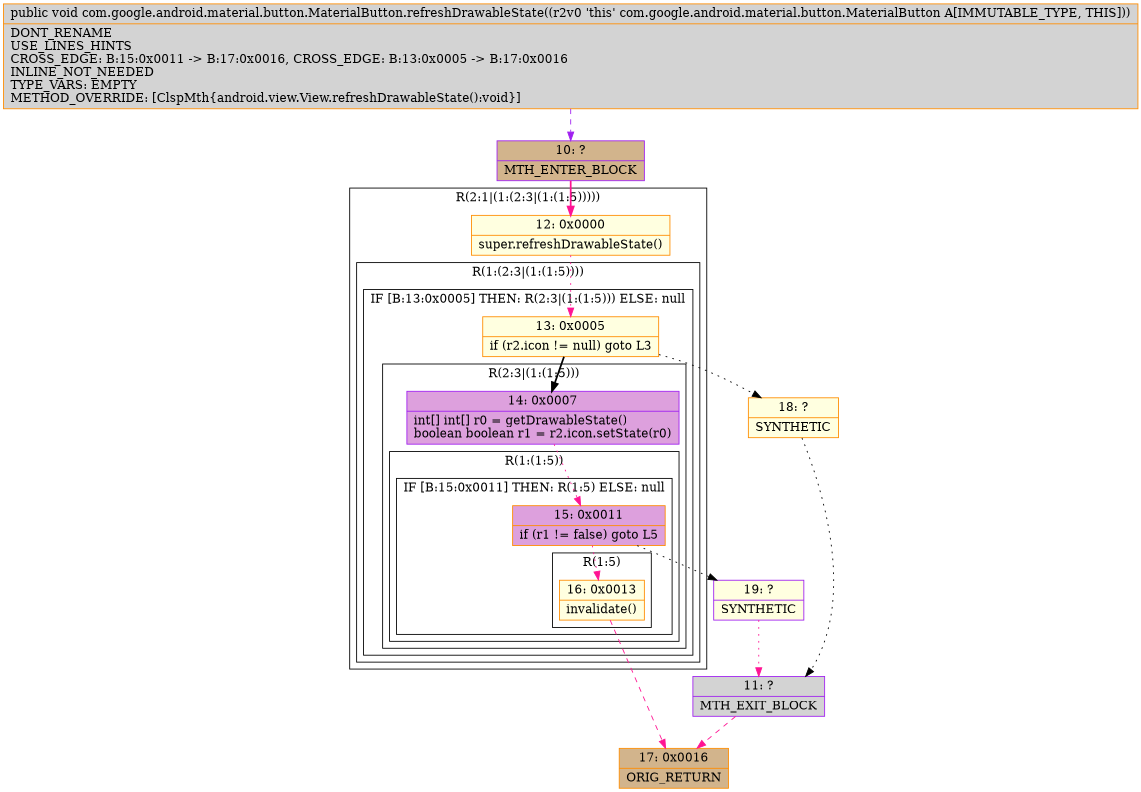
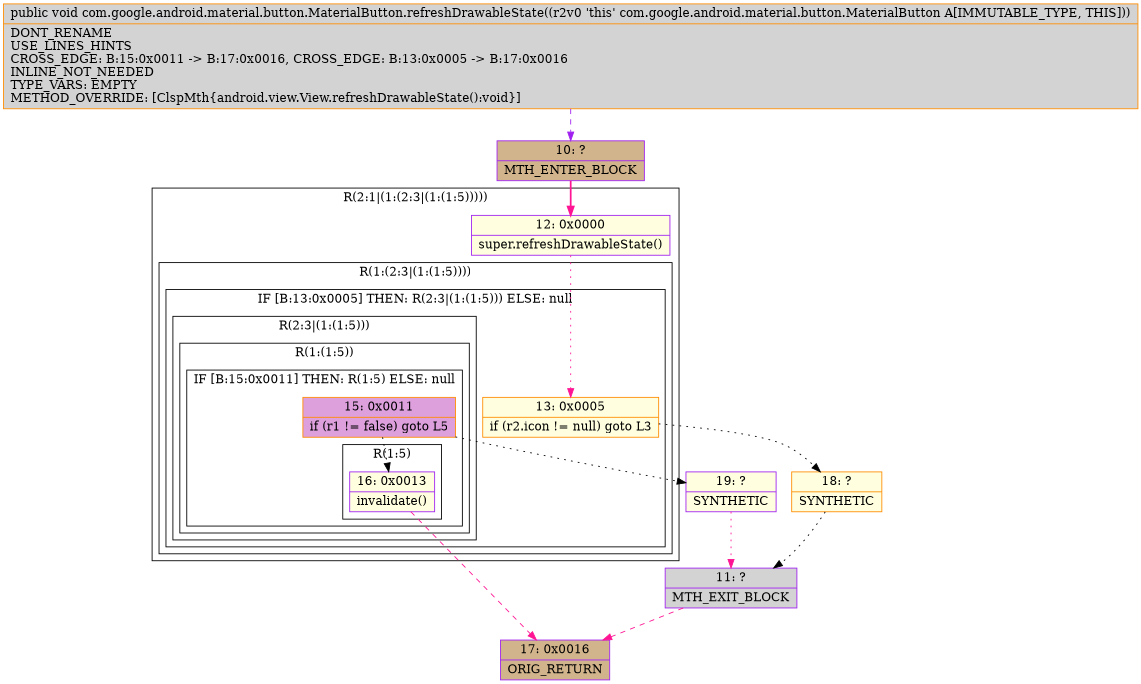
(571, 235) -> (571, 235)
(543, 418) -> none
(595, 559) -> (385, 450)
(602, 600) -> (392, 492)
(674, 768) -> (555, 660)
